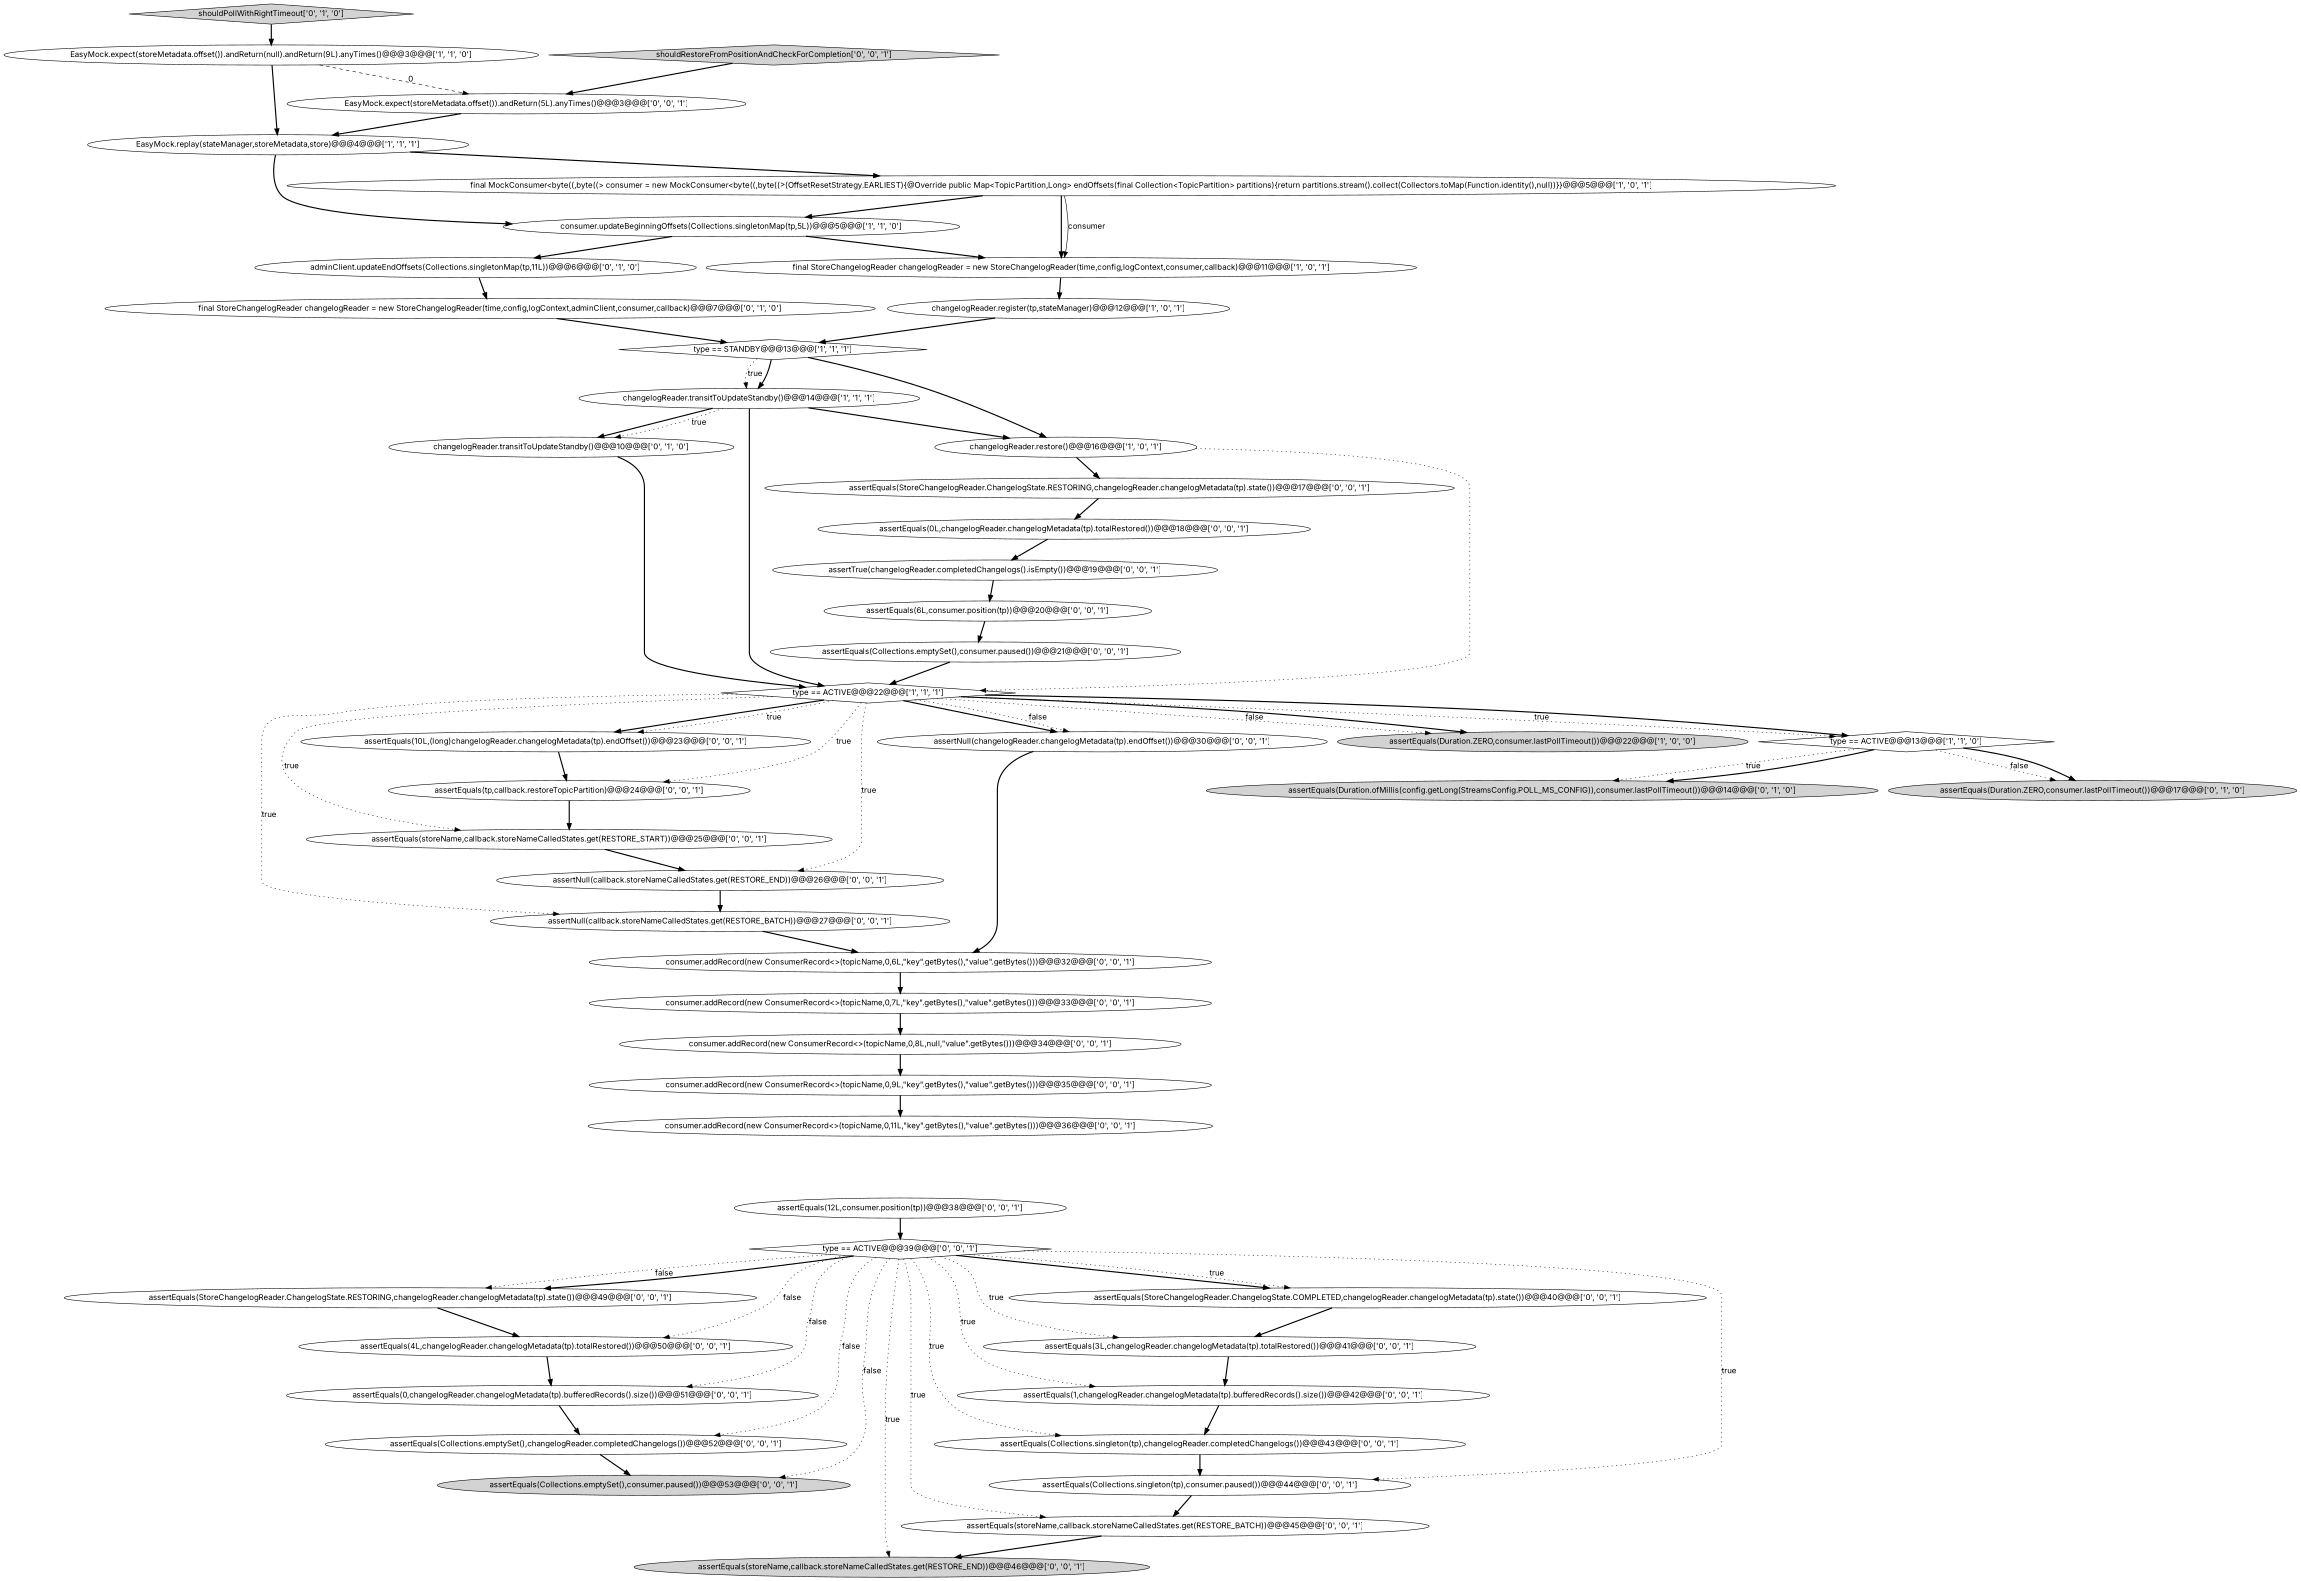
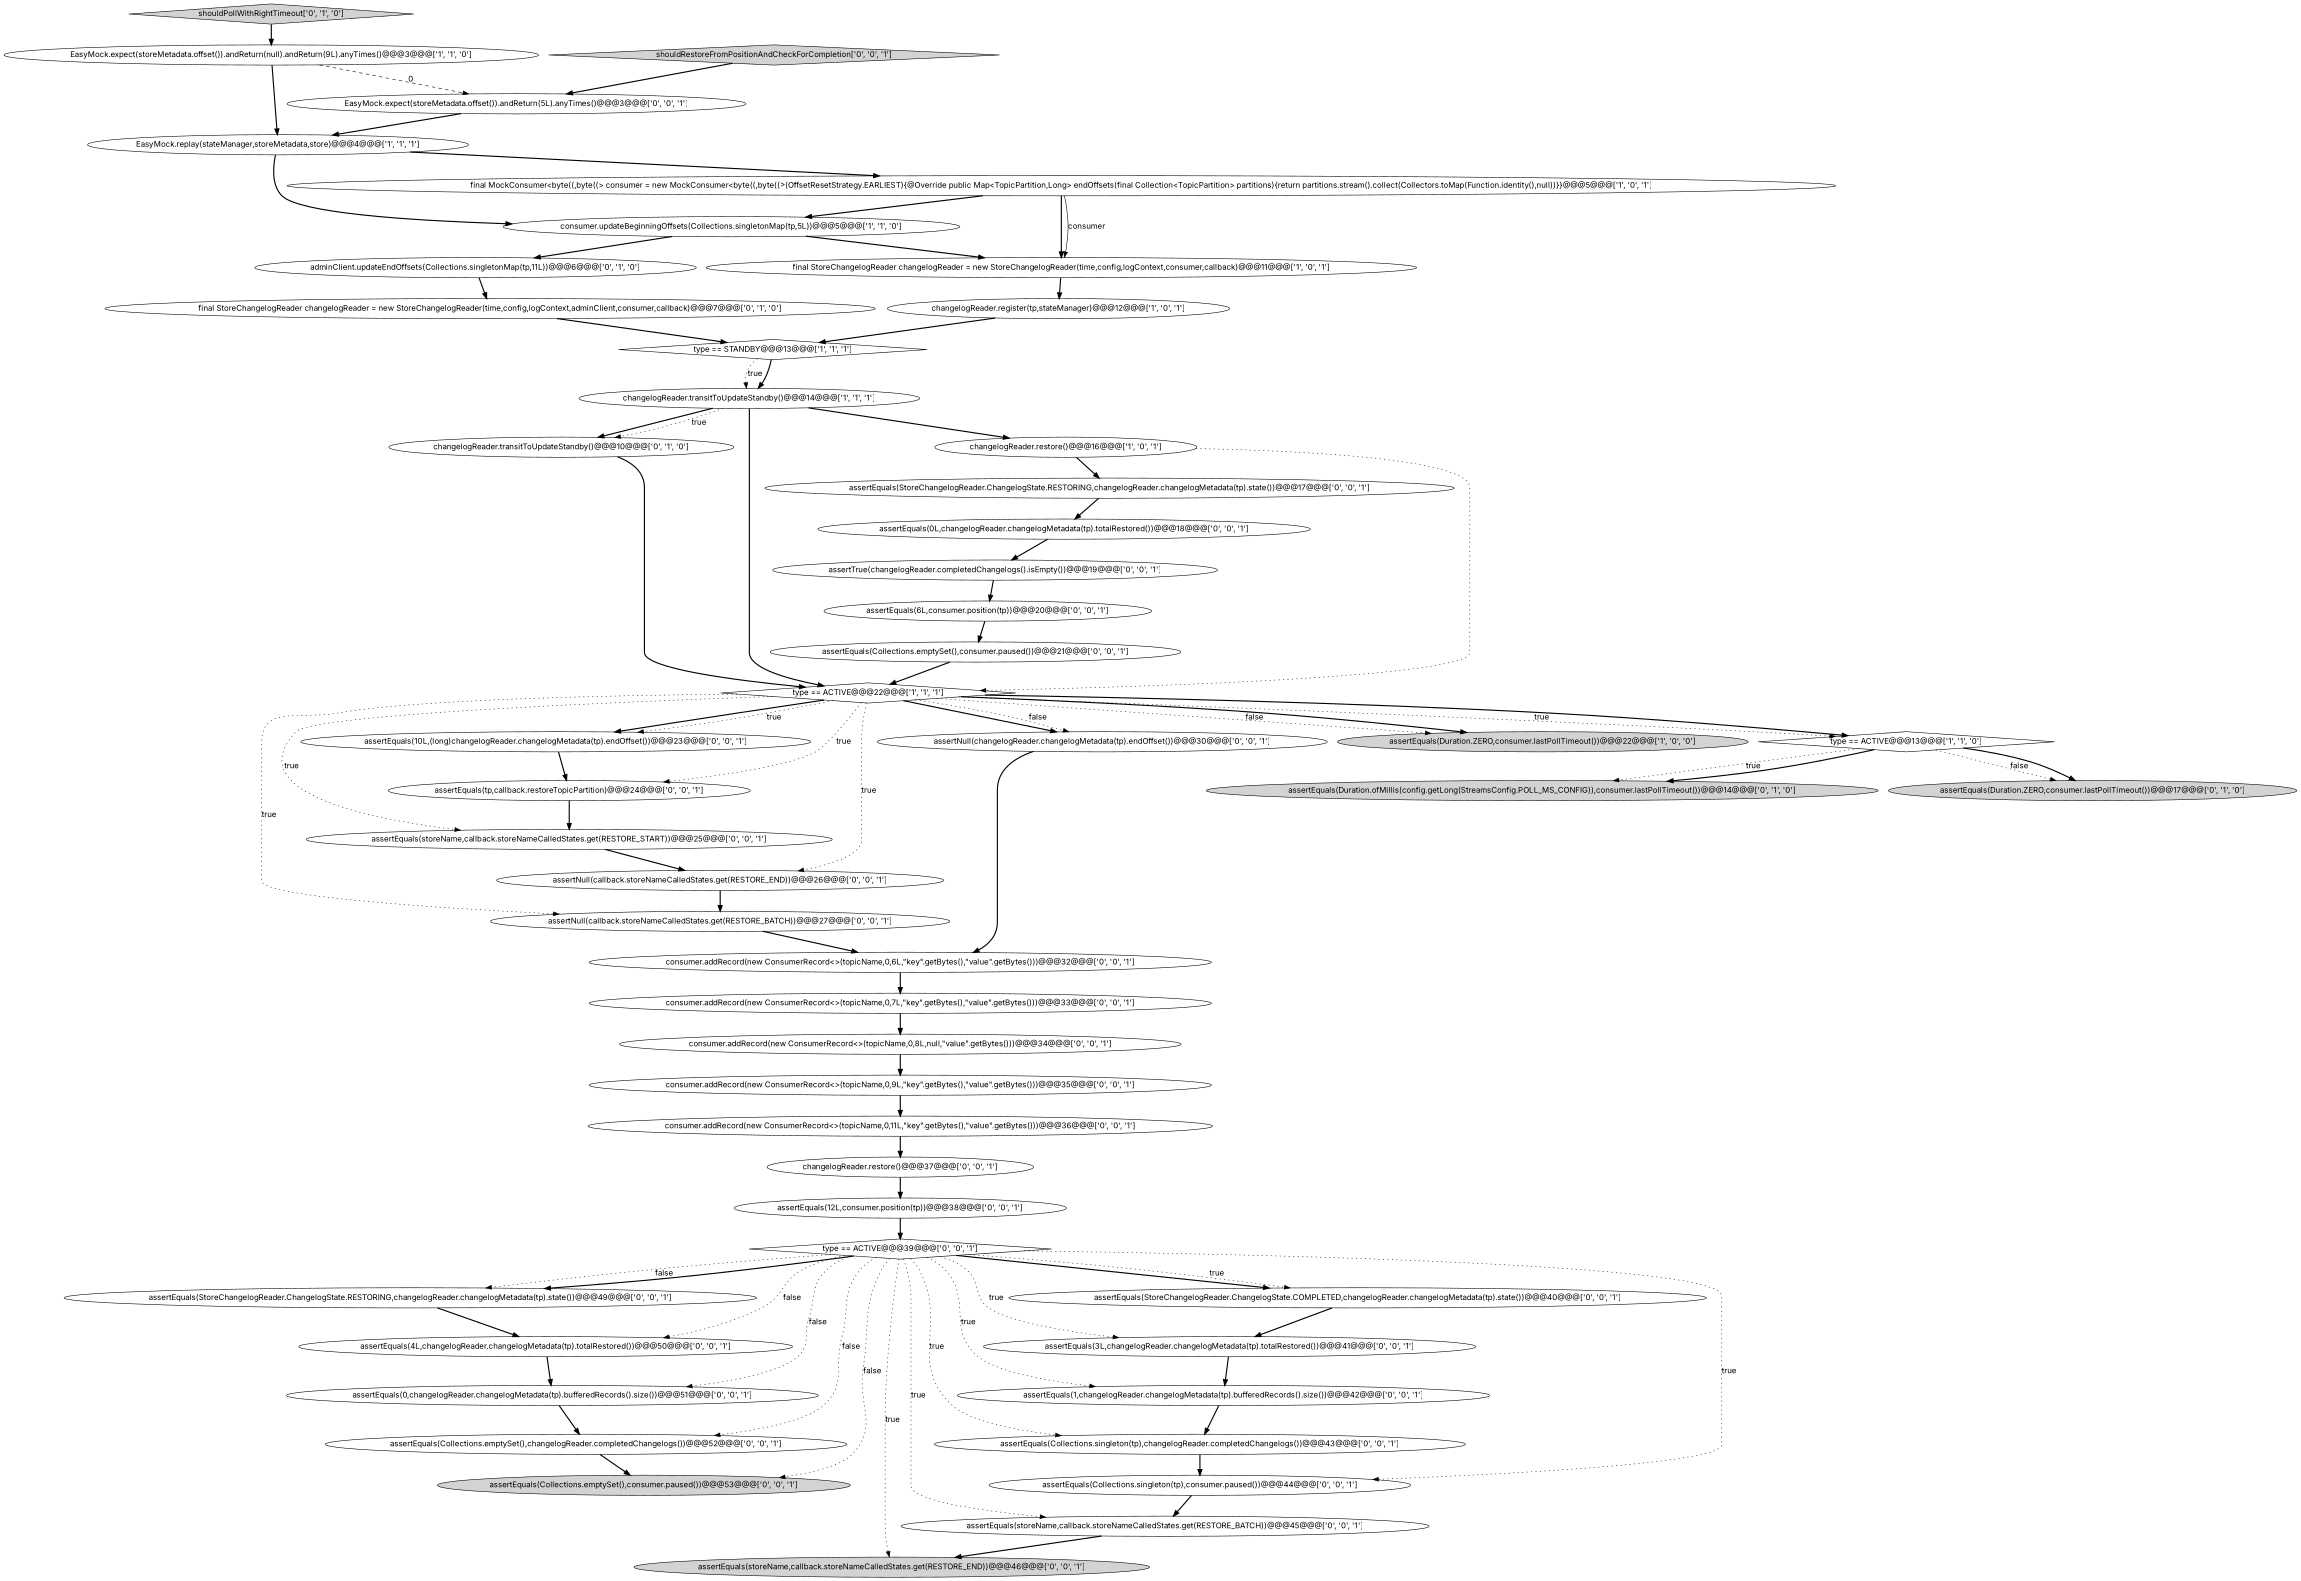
(927, 389) -> none
none -> (900, 1167)
